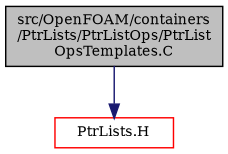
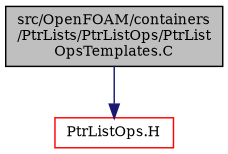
(114, 133) -> (114, 133)
